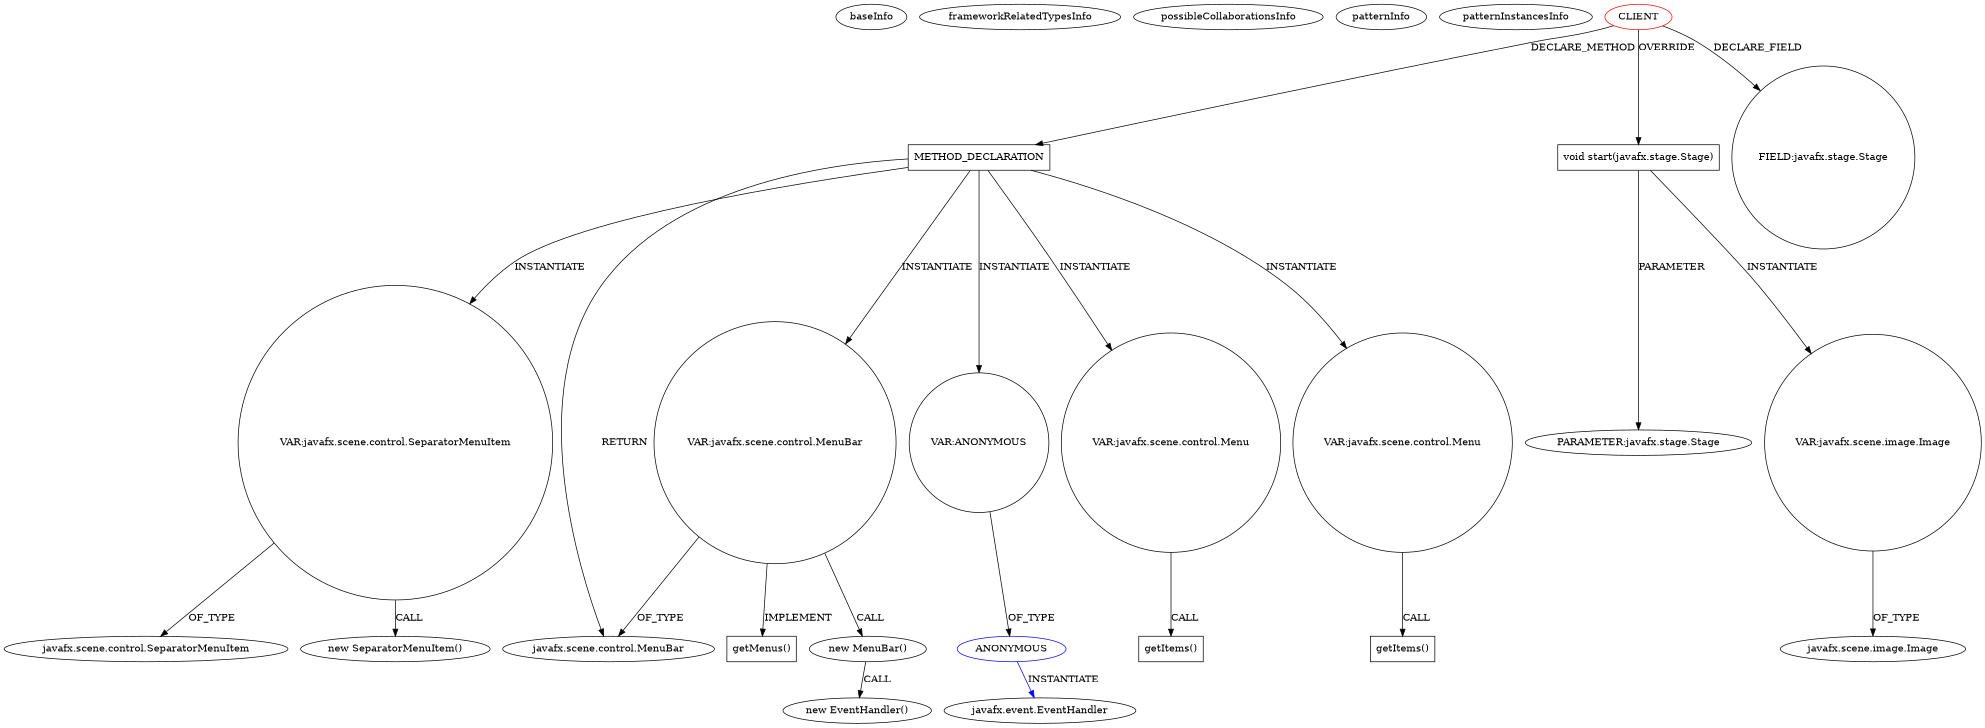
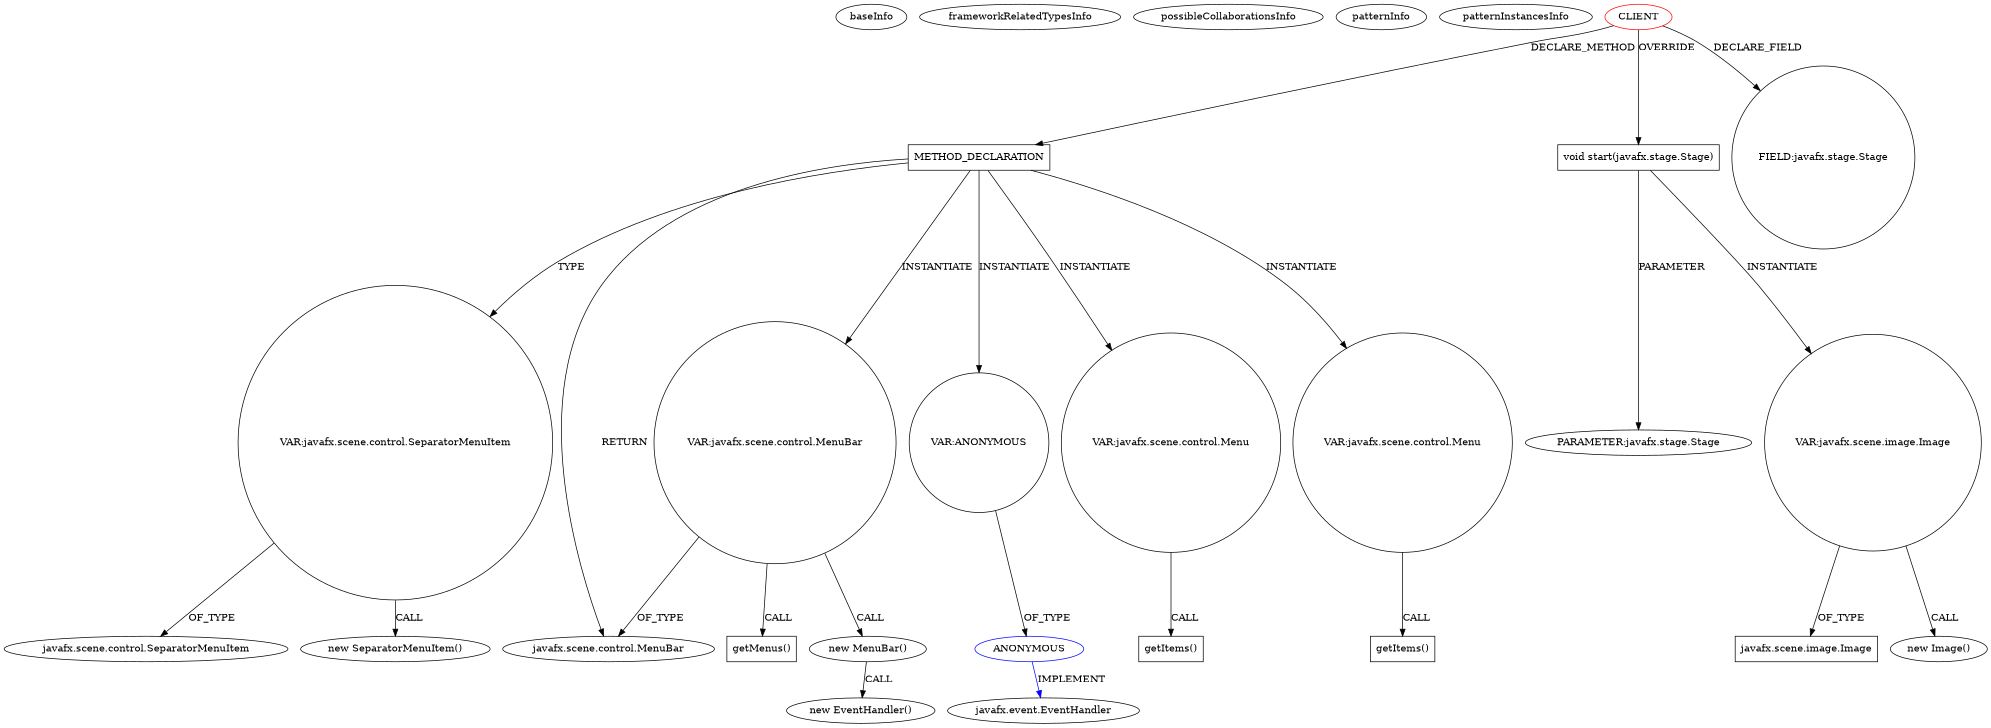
(550, 267) -> (571, 267)
(798, 618) -> (778, 618)
(1873, 649) -> (1806, 649)
none -> (1939, 649)
(1063, 680) -> (1071, 680)
